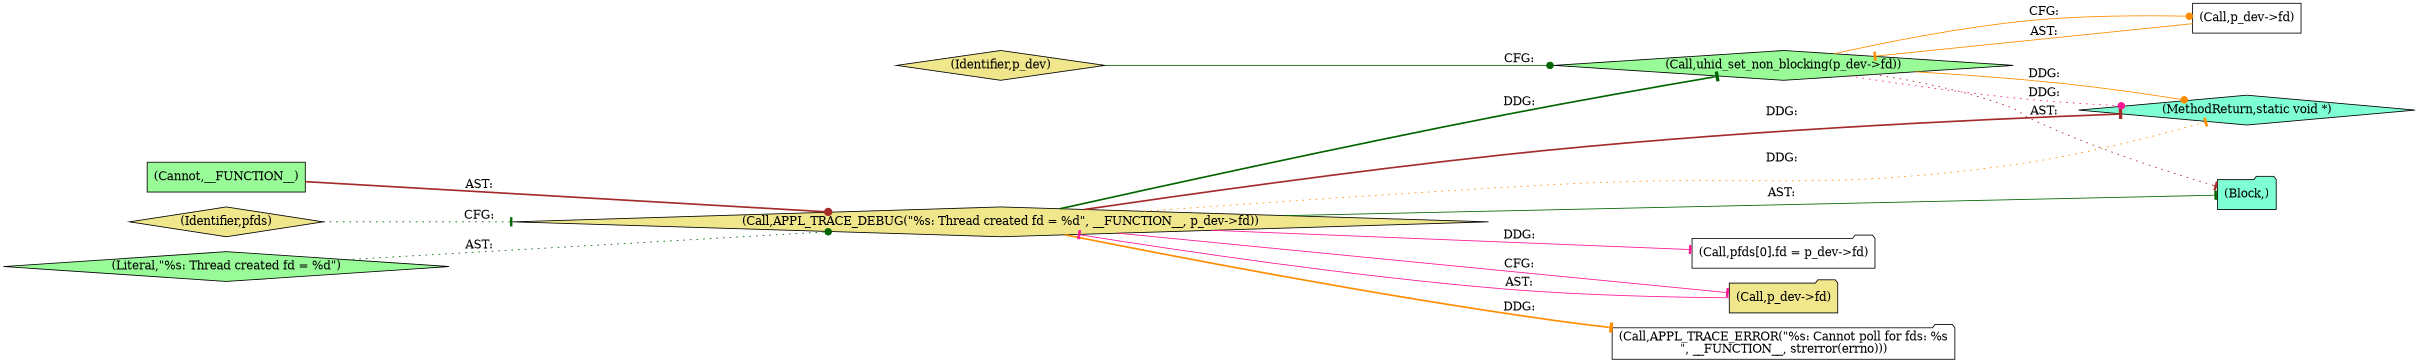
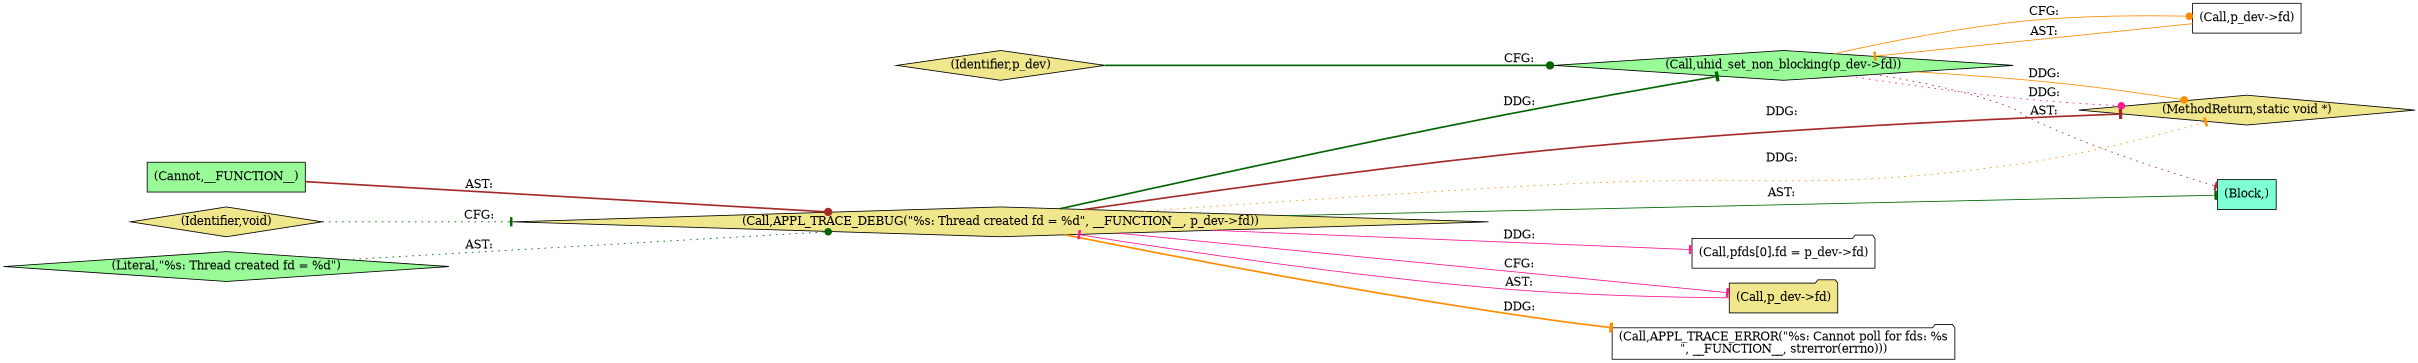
(1326, 65) -> (1326, 65)
(2247, 110) -> (2247, 110)
(2247, 195) -> (2247, 195)
(226, 222) -> (226, 222)
